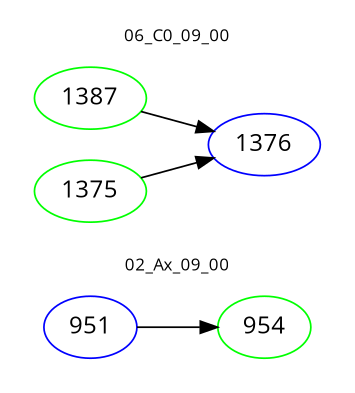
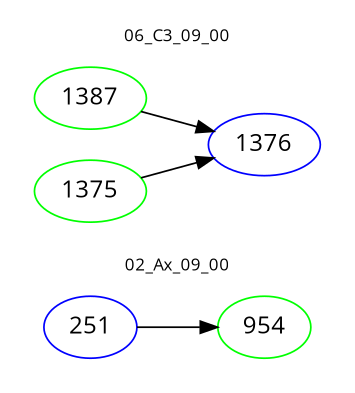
(177, 37) -> (177, 37)
(90, 327) -> (90, 327)
